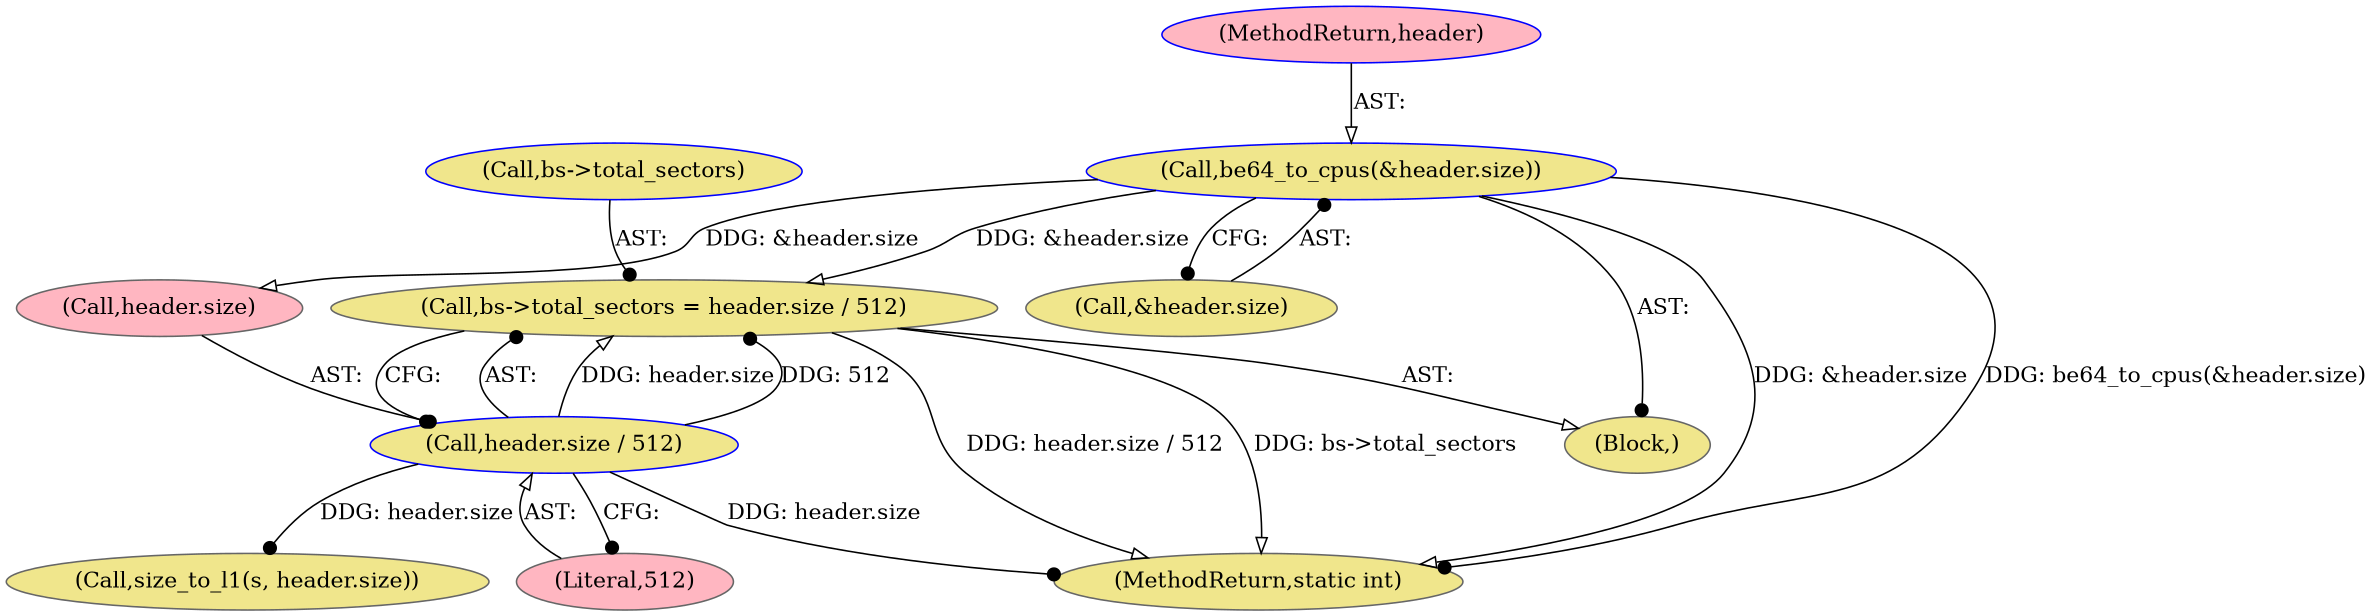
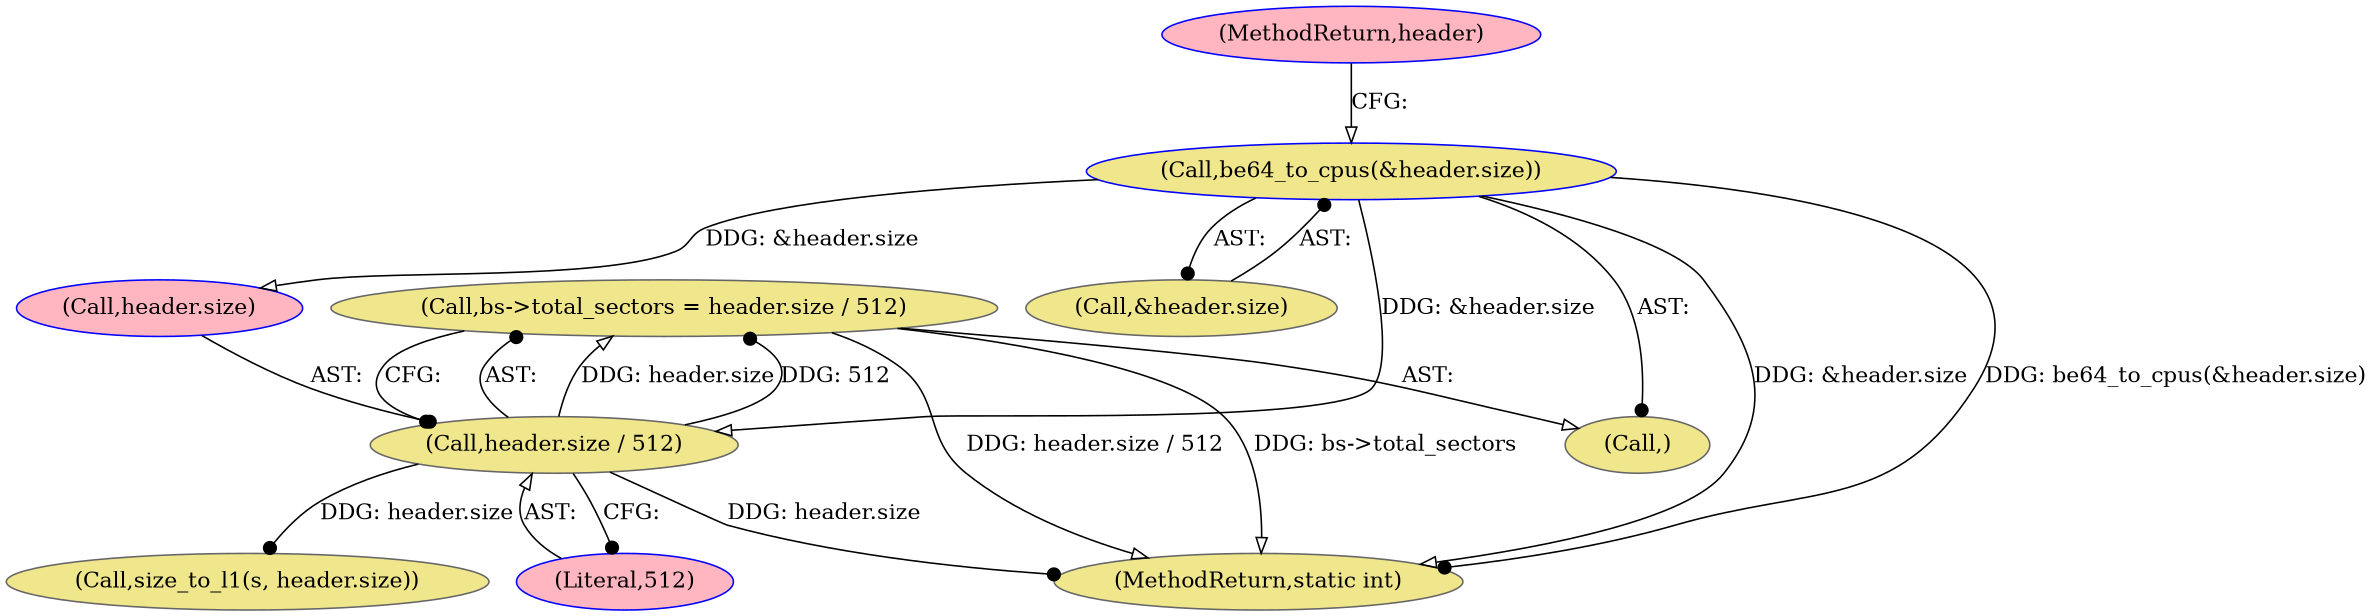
(1384, 103) -> (1384, 103)
(614, 171) -> none
(986, 225) -> (1150, 415)
(1244, 240) -> (1244, 240)
(160, 308) -> (160, 308)
(554, 445) -> (554, 445)
(1637, 445) -> (1637, 445)
(625, 582) -> (625, 582)
